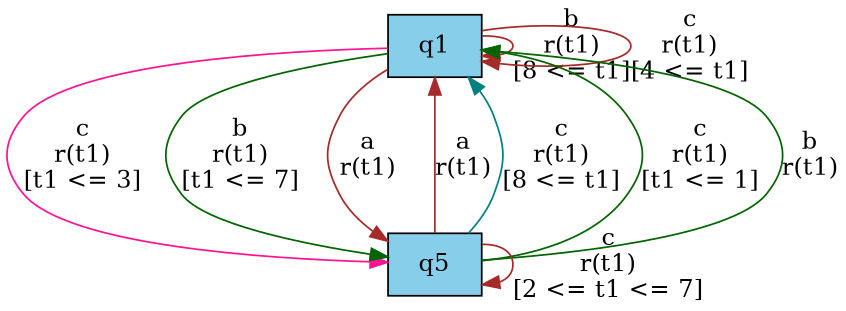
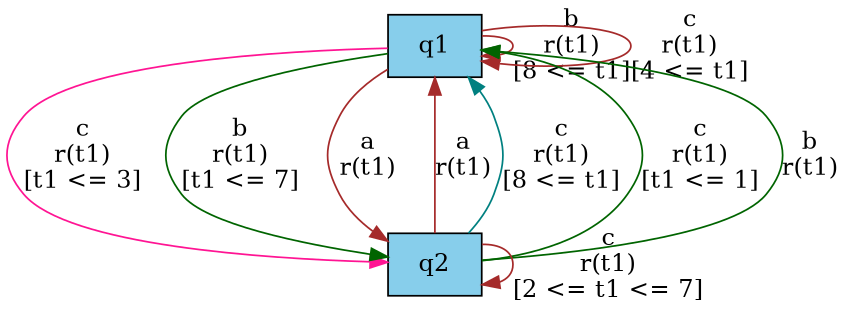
(435, 265) -> (435, 265)
